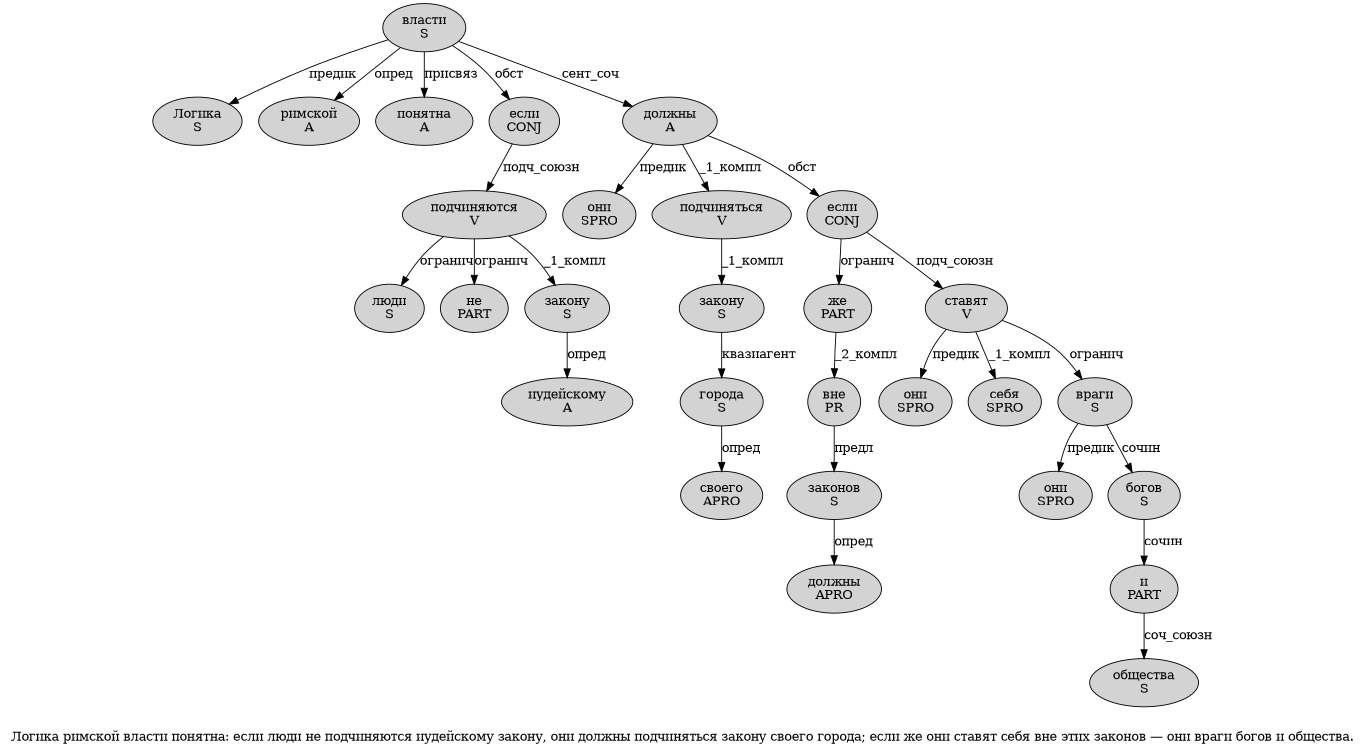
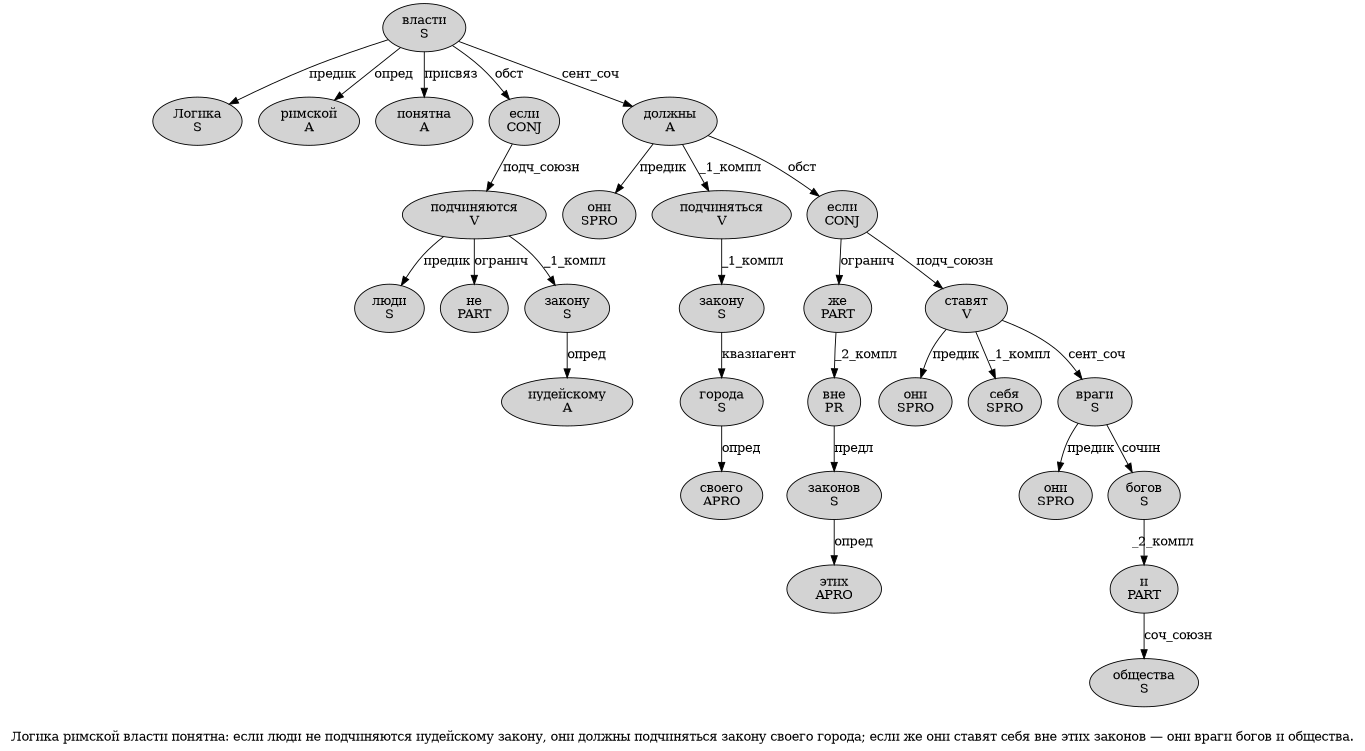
(447, 262) -> (447, 262)
(1097, 355) -> (1097, 355)
(1163, 542) -> (1163, 542)
(834, 589) -> (834, 589)
